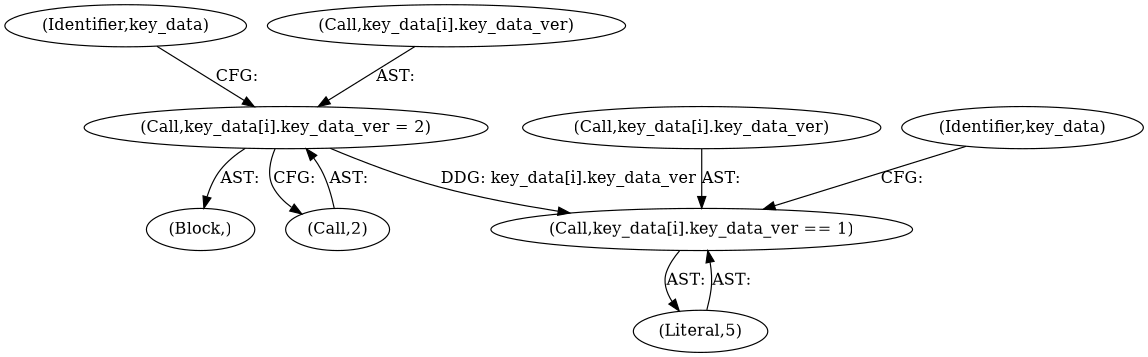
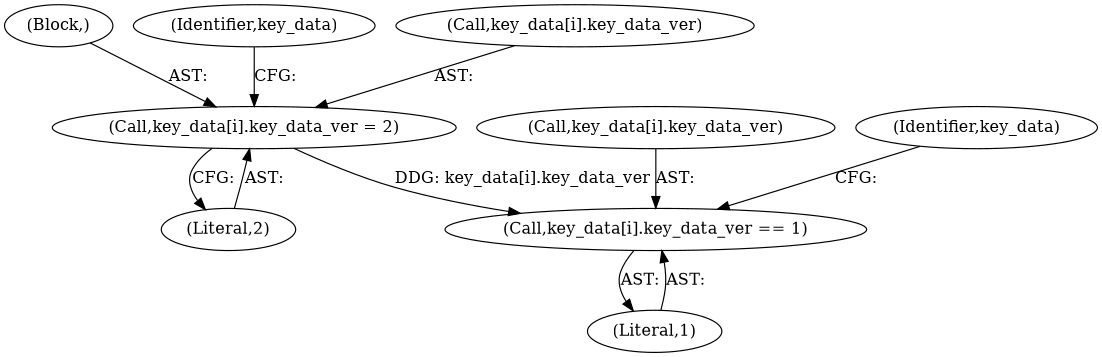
(221, 169) -> (148, 72)
(338, 229) -> (228, 229)
(701, 331) -> (655, 331)
